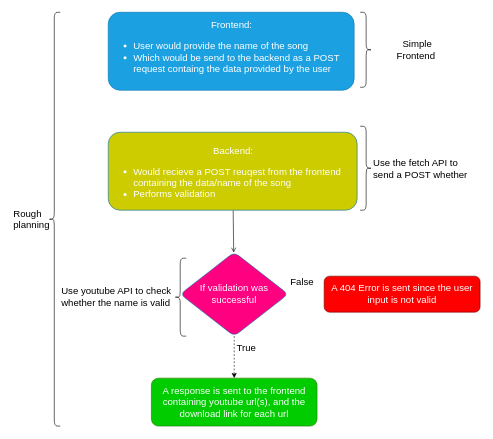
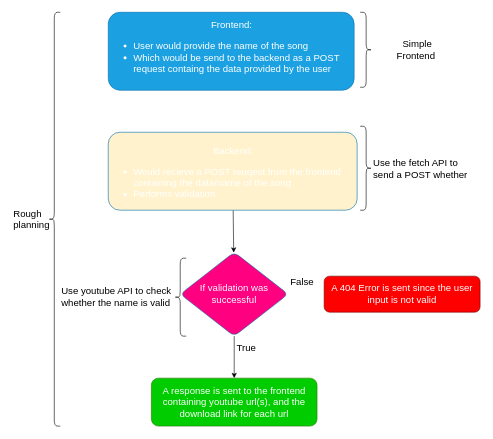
(233, 171) -> (233, 171)
(234, 248) -> (234, 247)
(234, 354) -> (234, 354)
